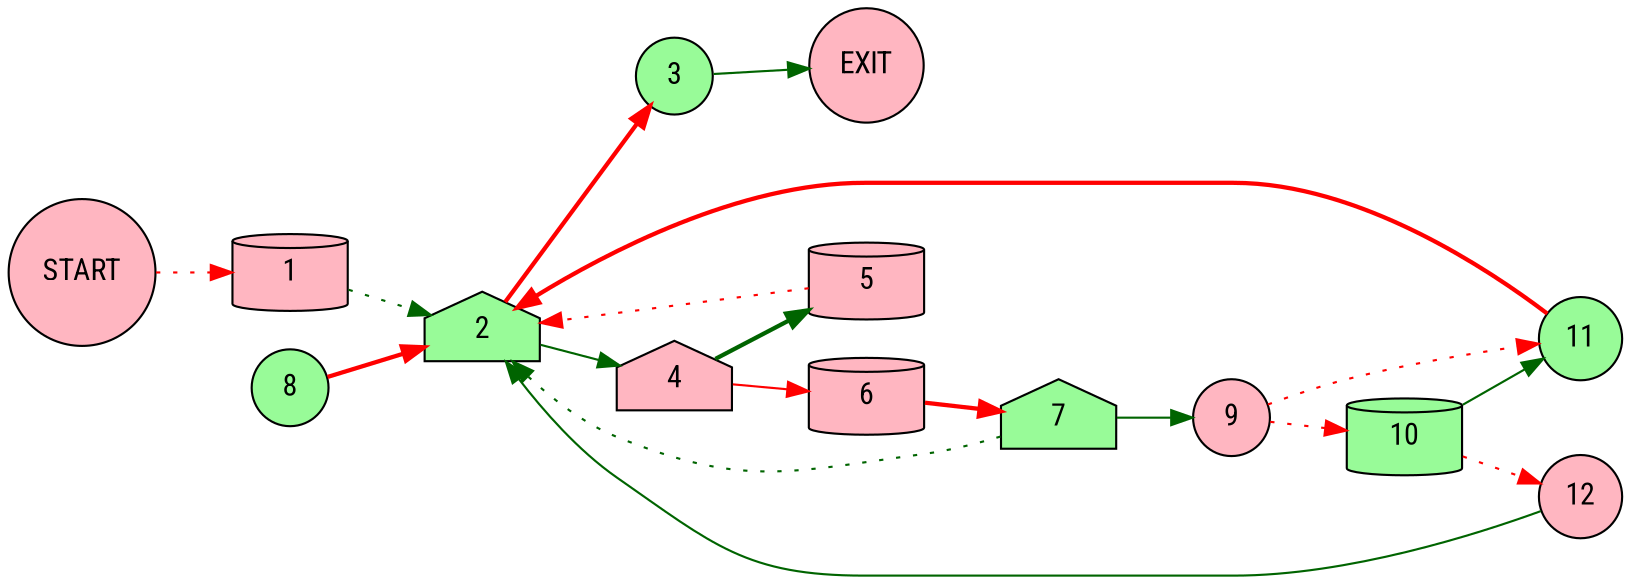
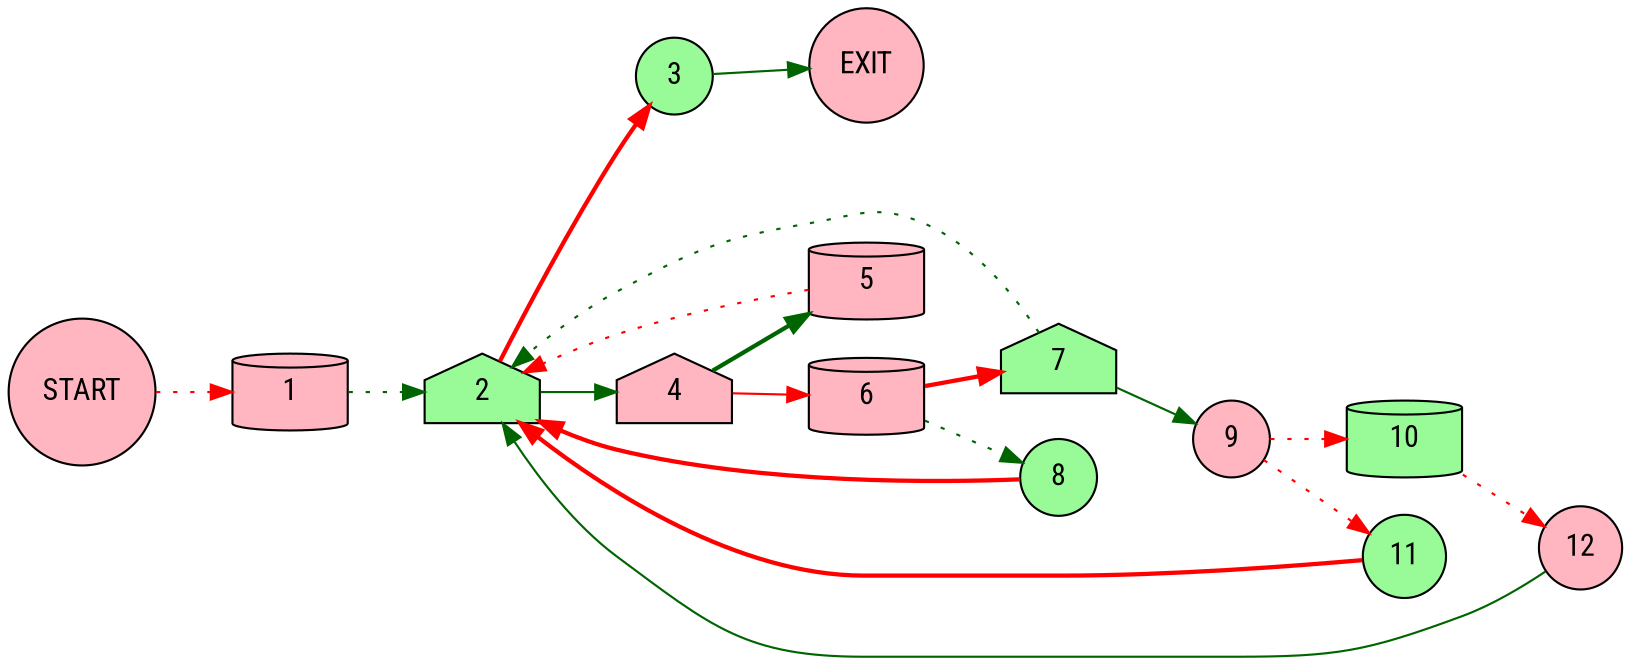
(1494, 387) -> none
none -> (964, 437)
